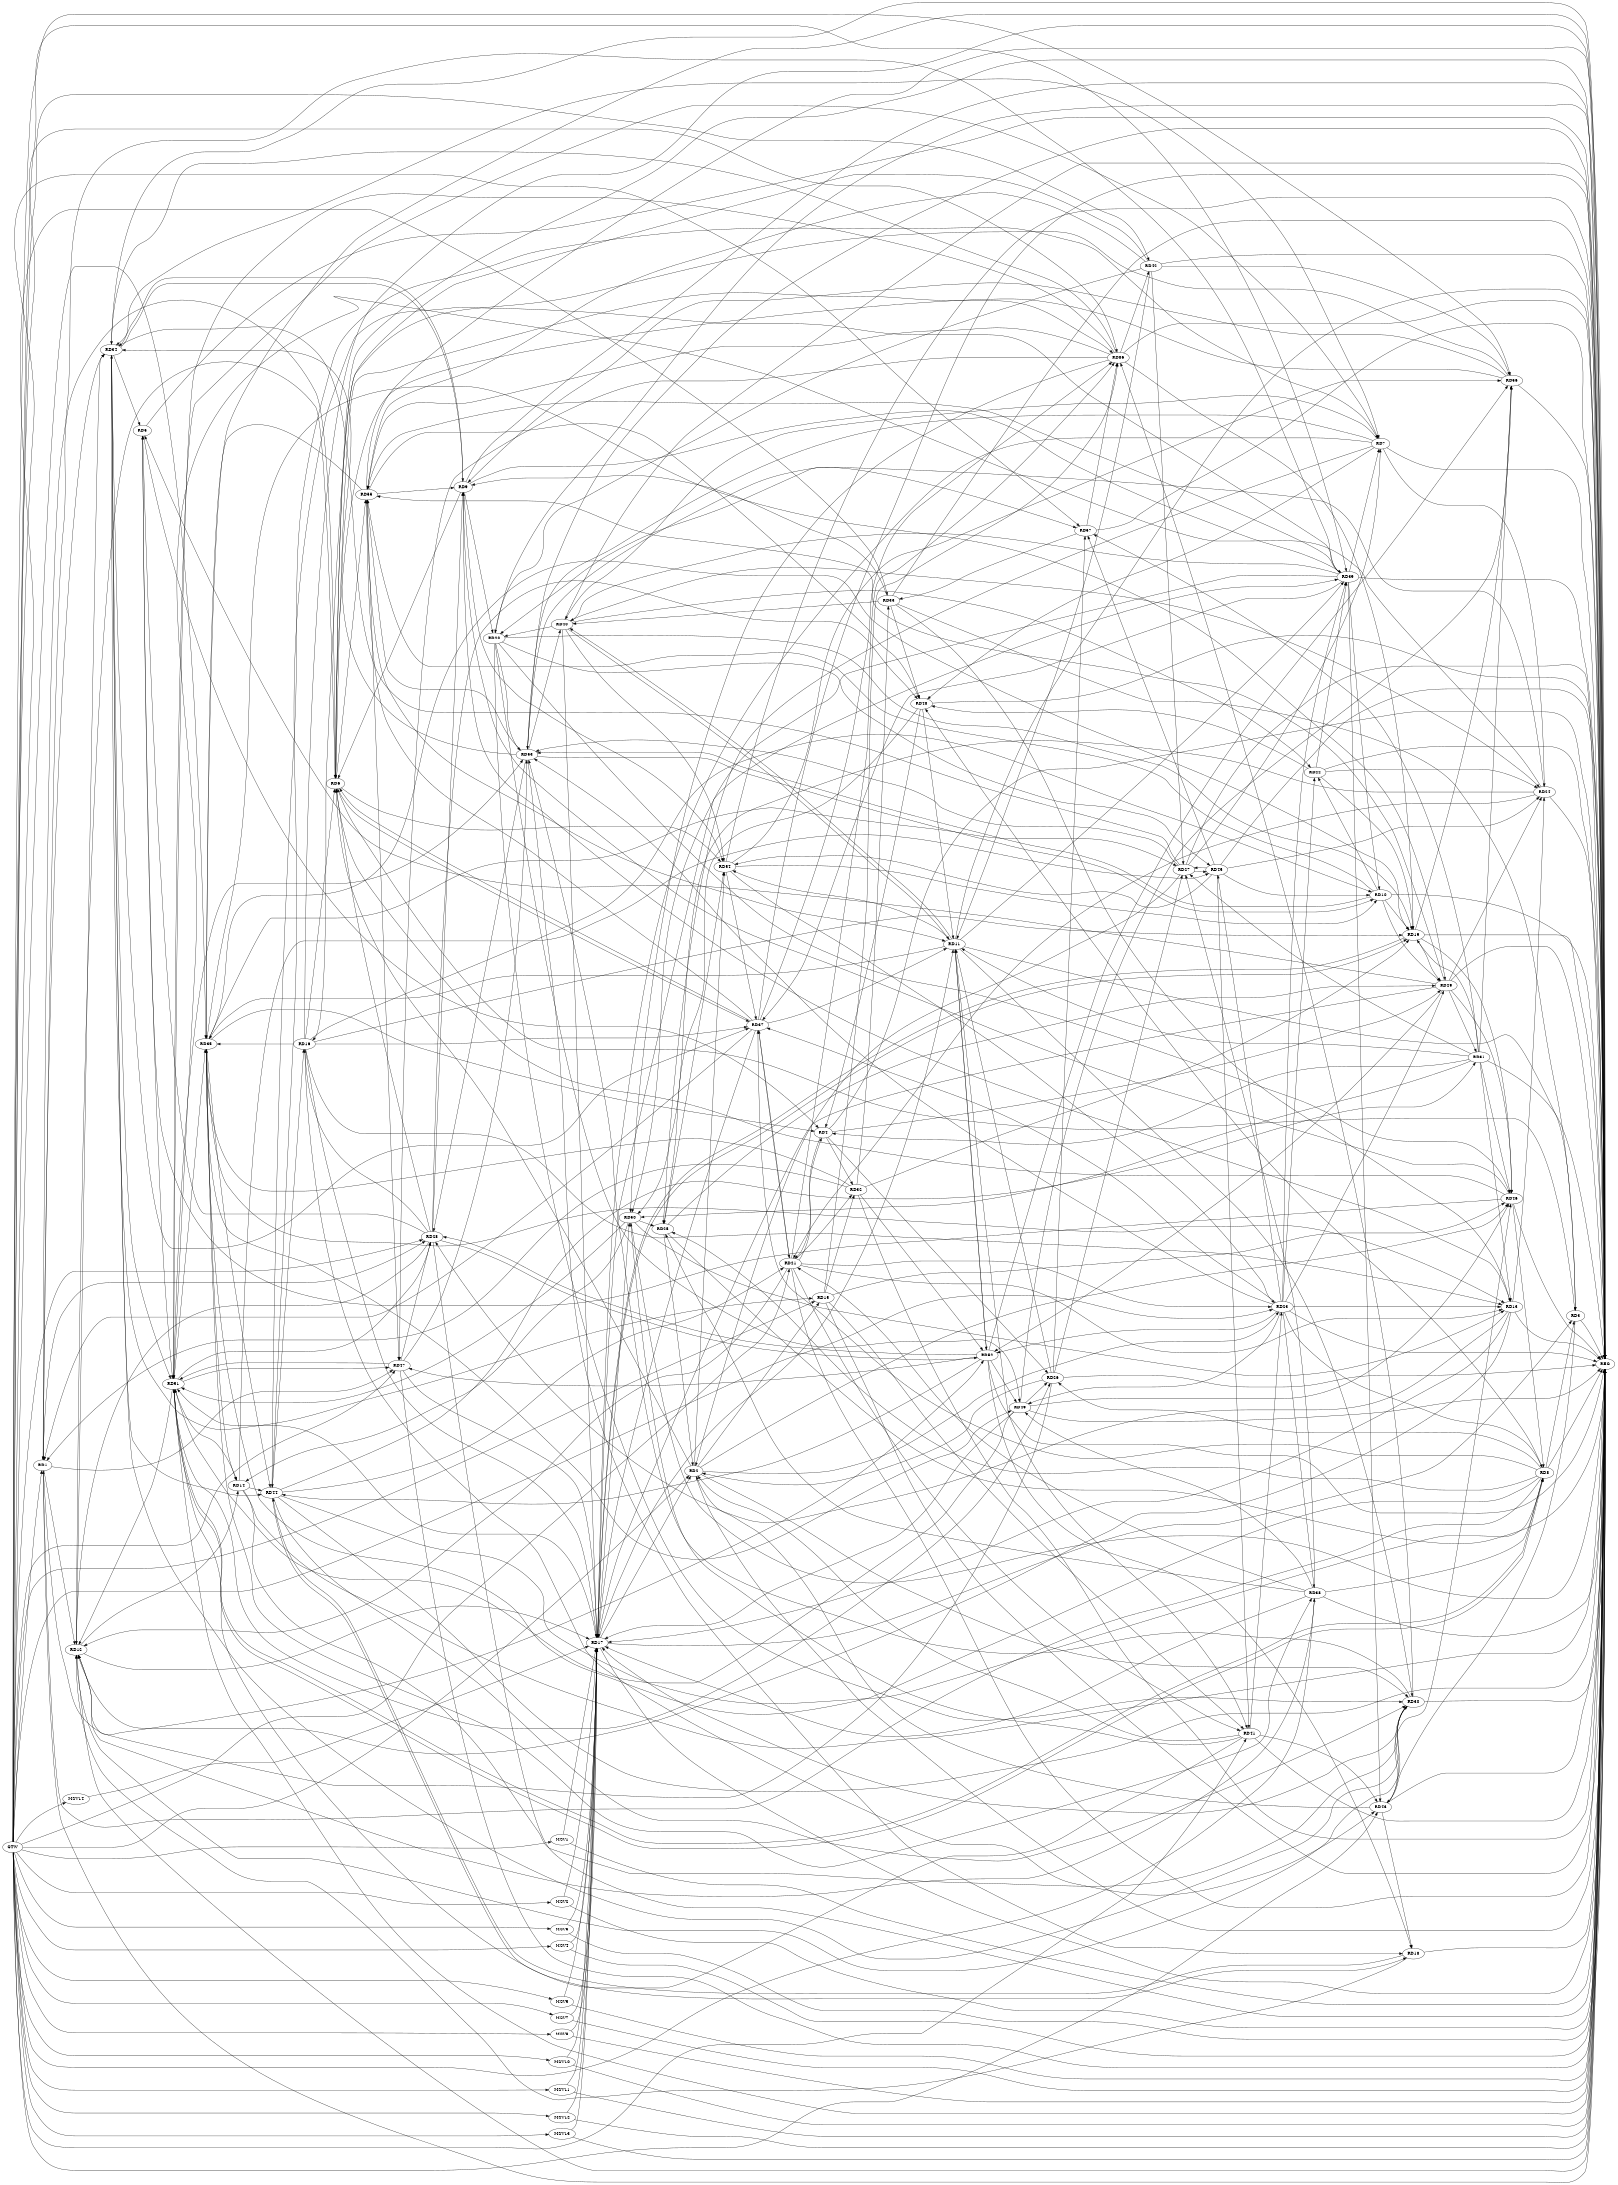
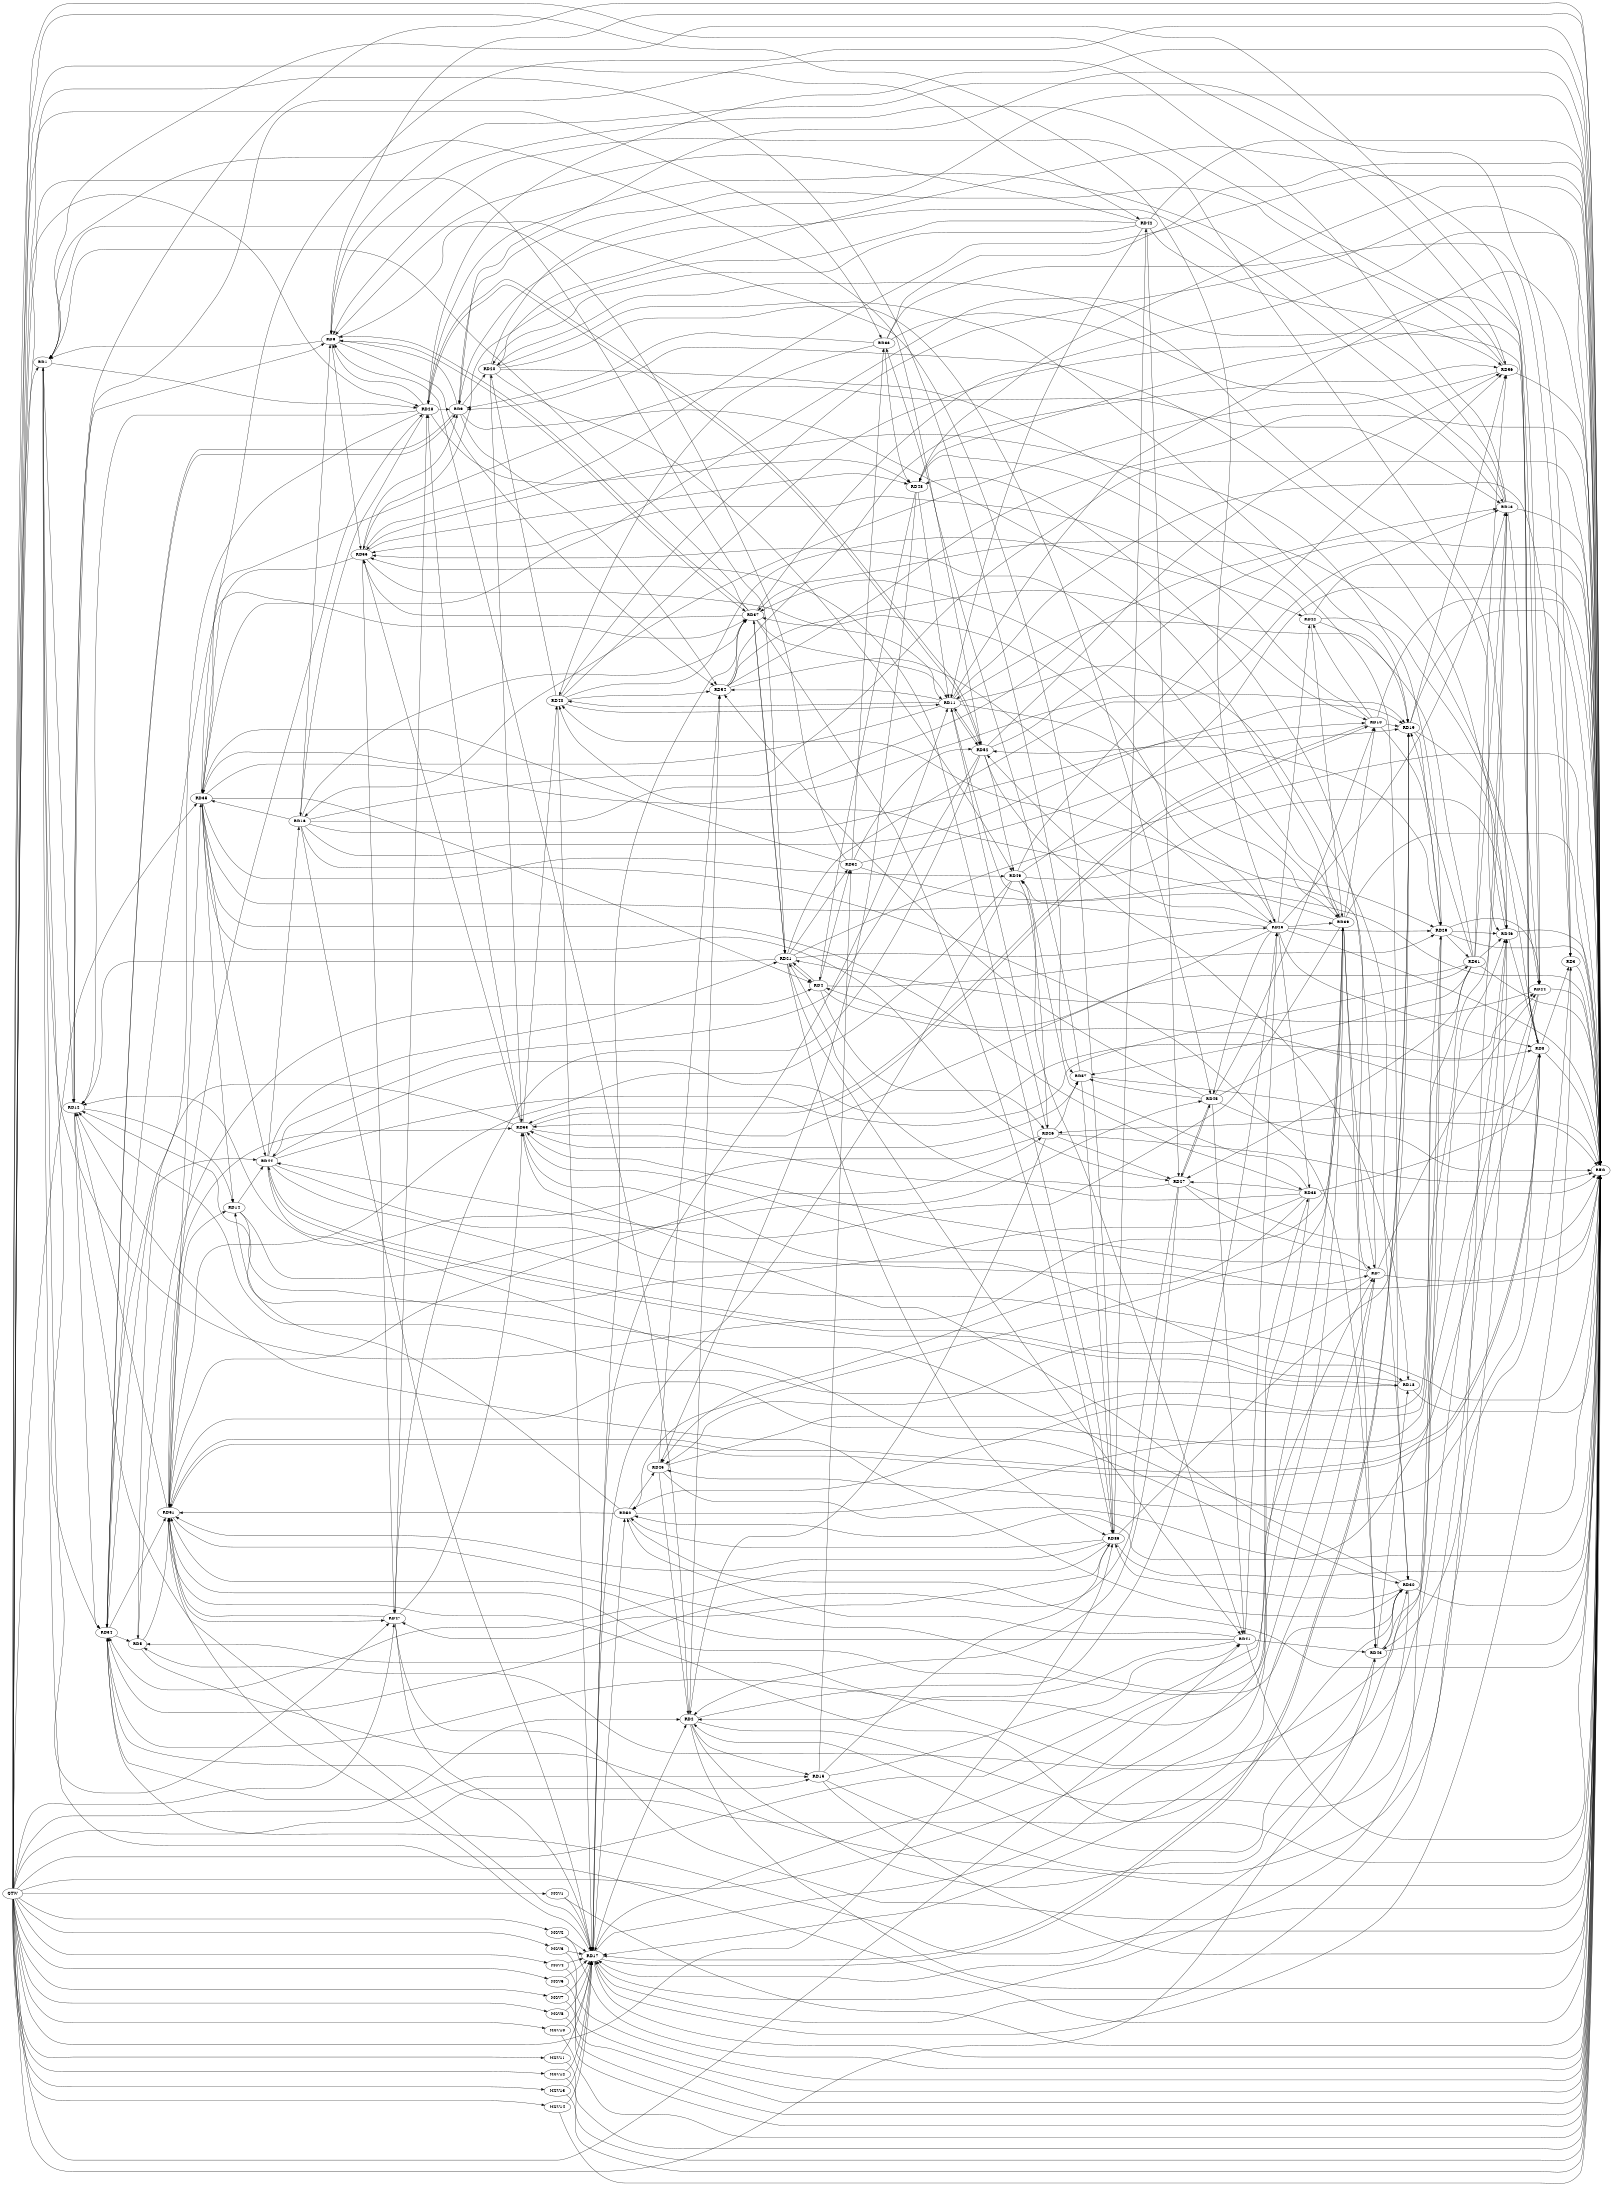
(764, 1873) -> (785, 1651)
none -> (1551, 2183)
